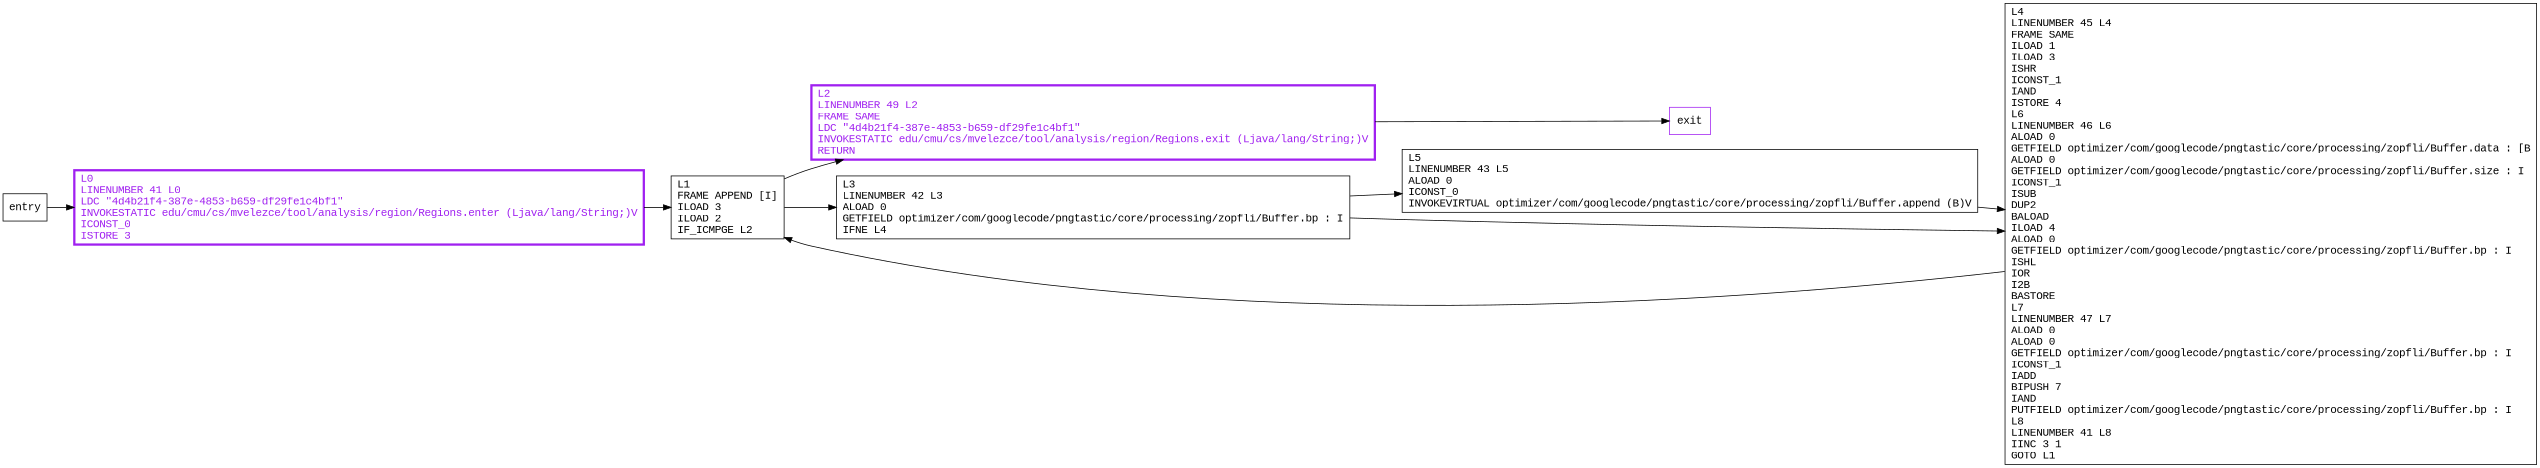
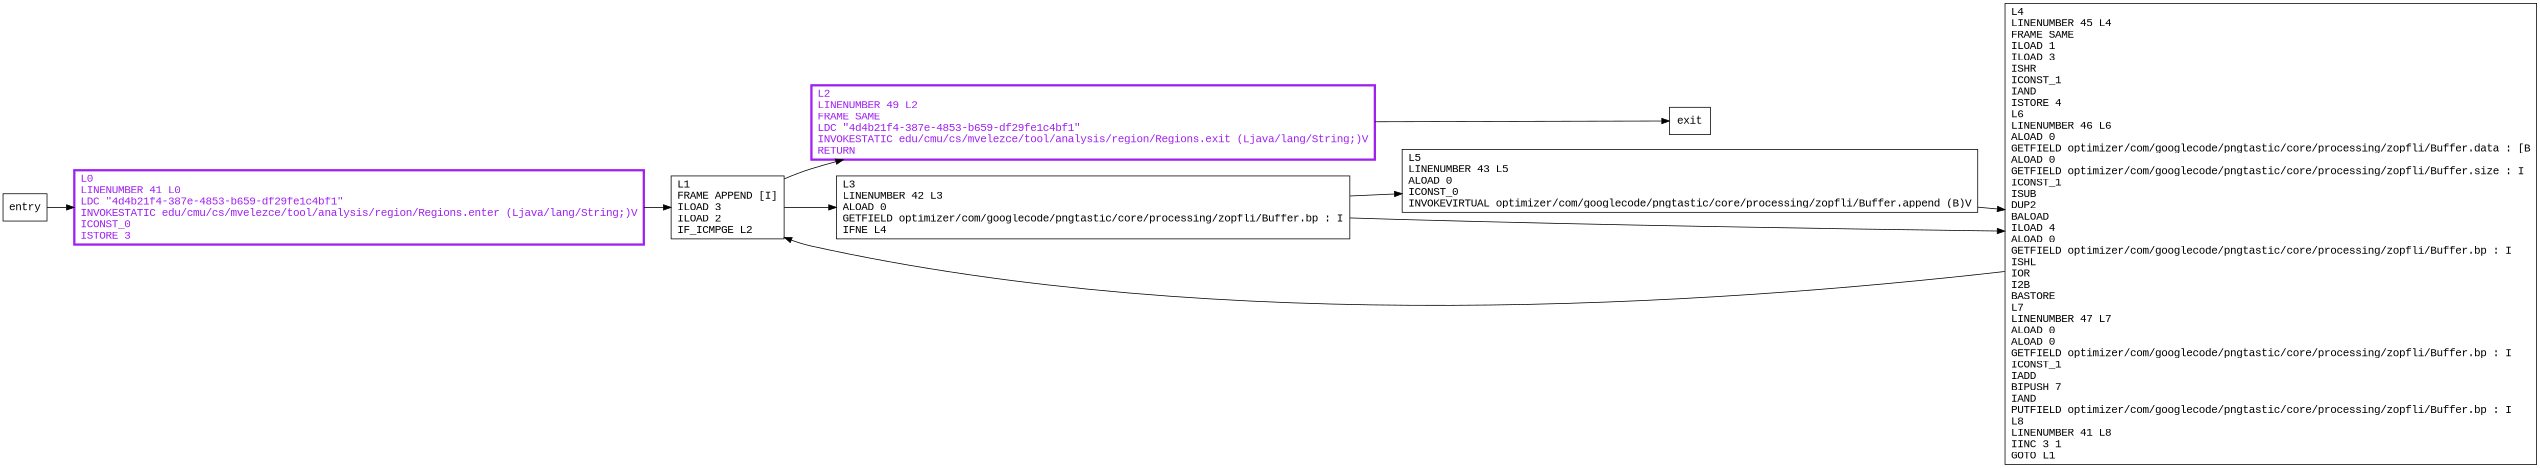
(1690, 121) -> (1690, 121)
